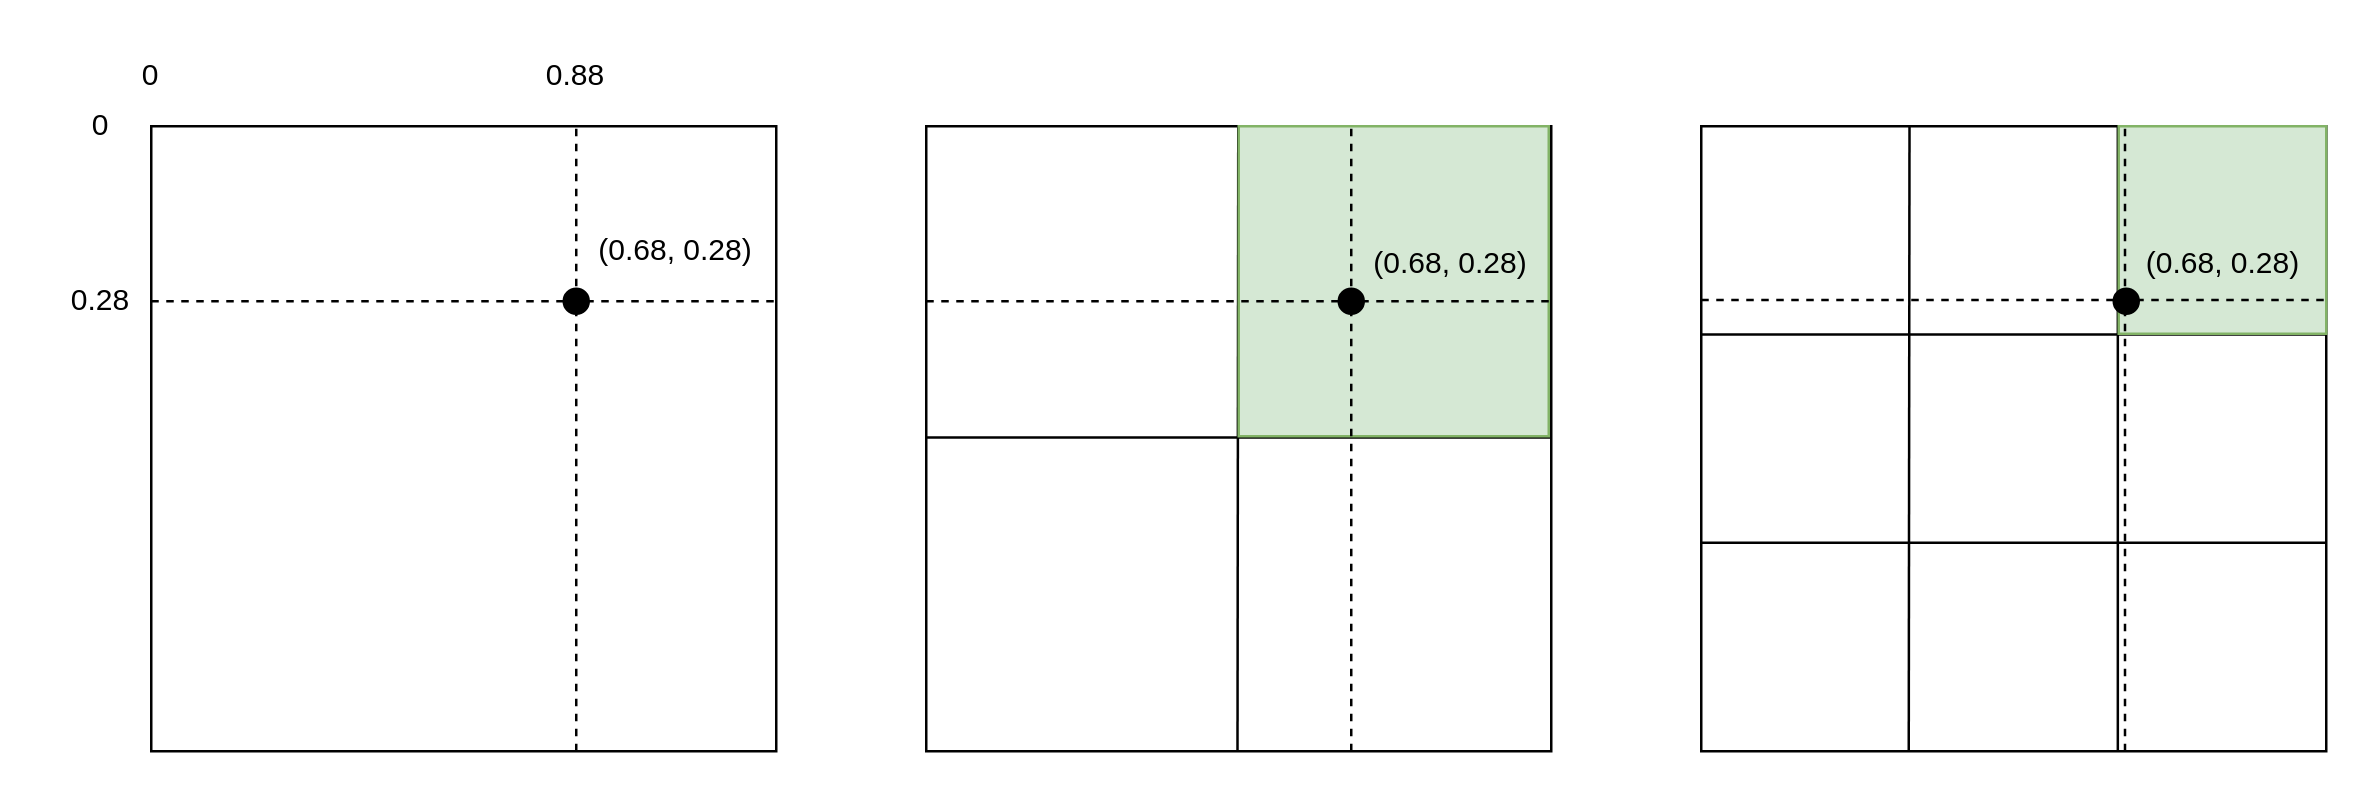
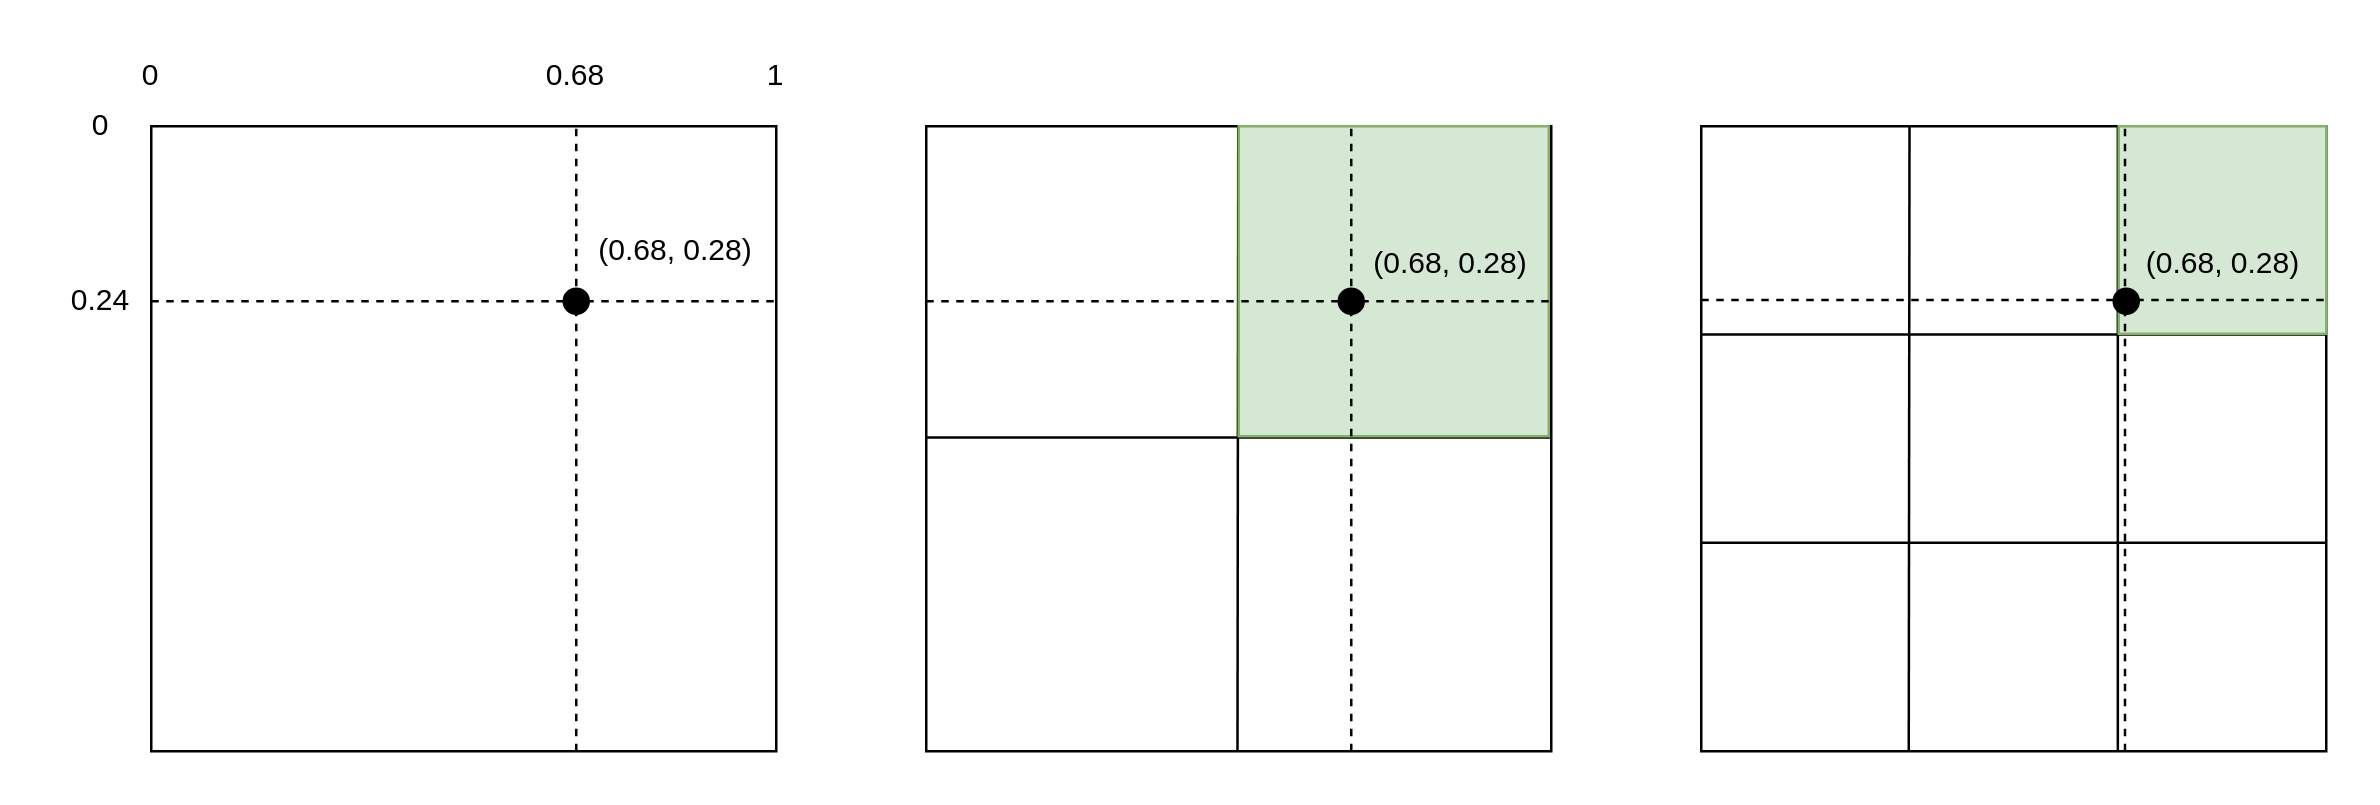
(576, 76) -> (576, 76)
none -> (776, 76)
(101, 301) -> (101, 301)
